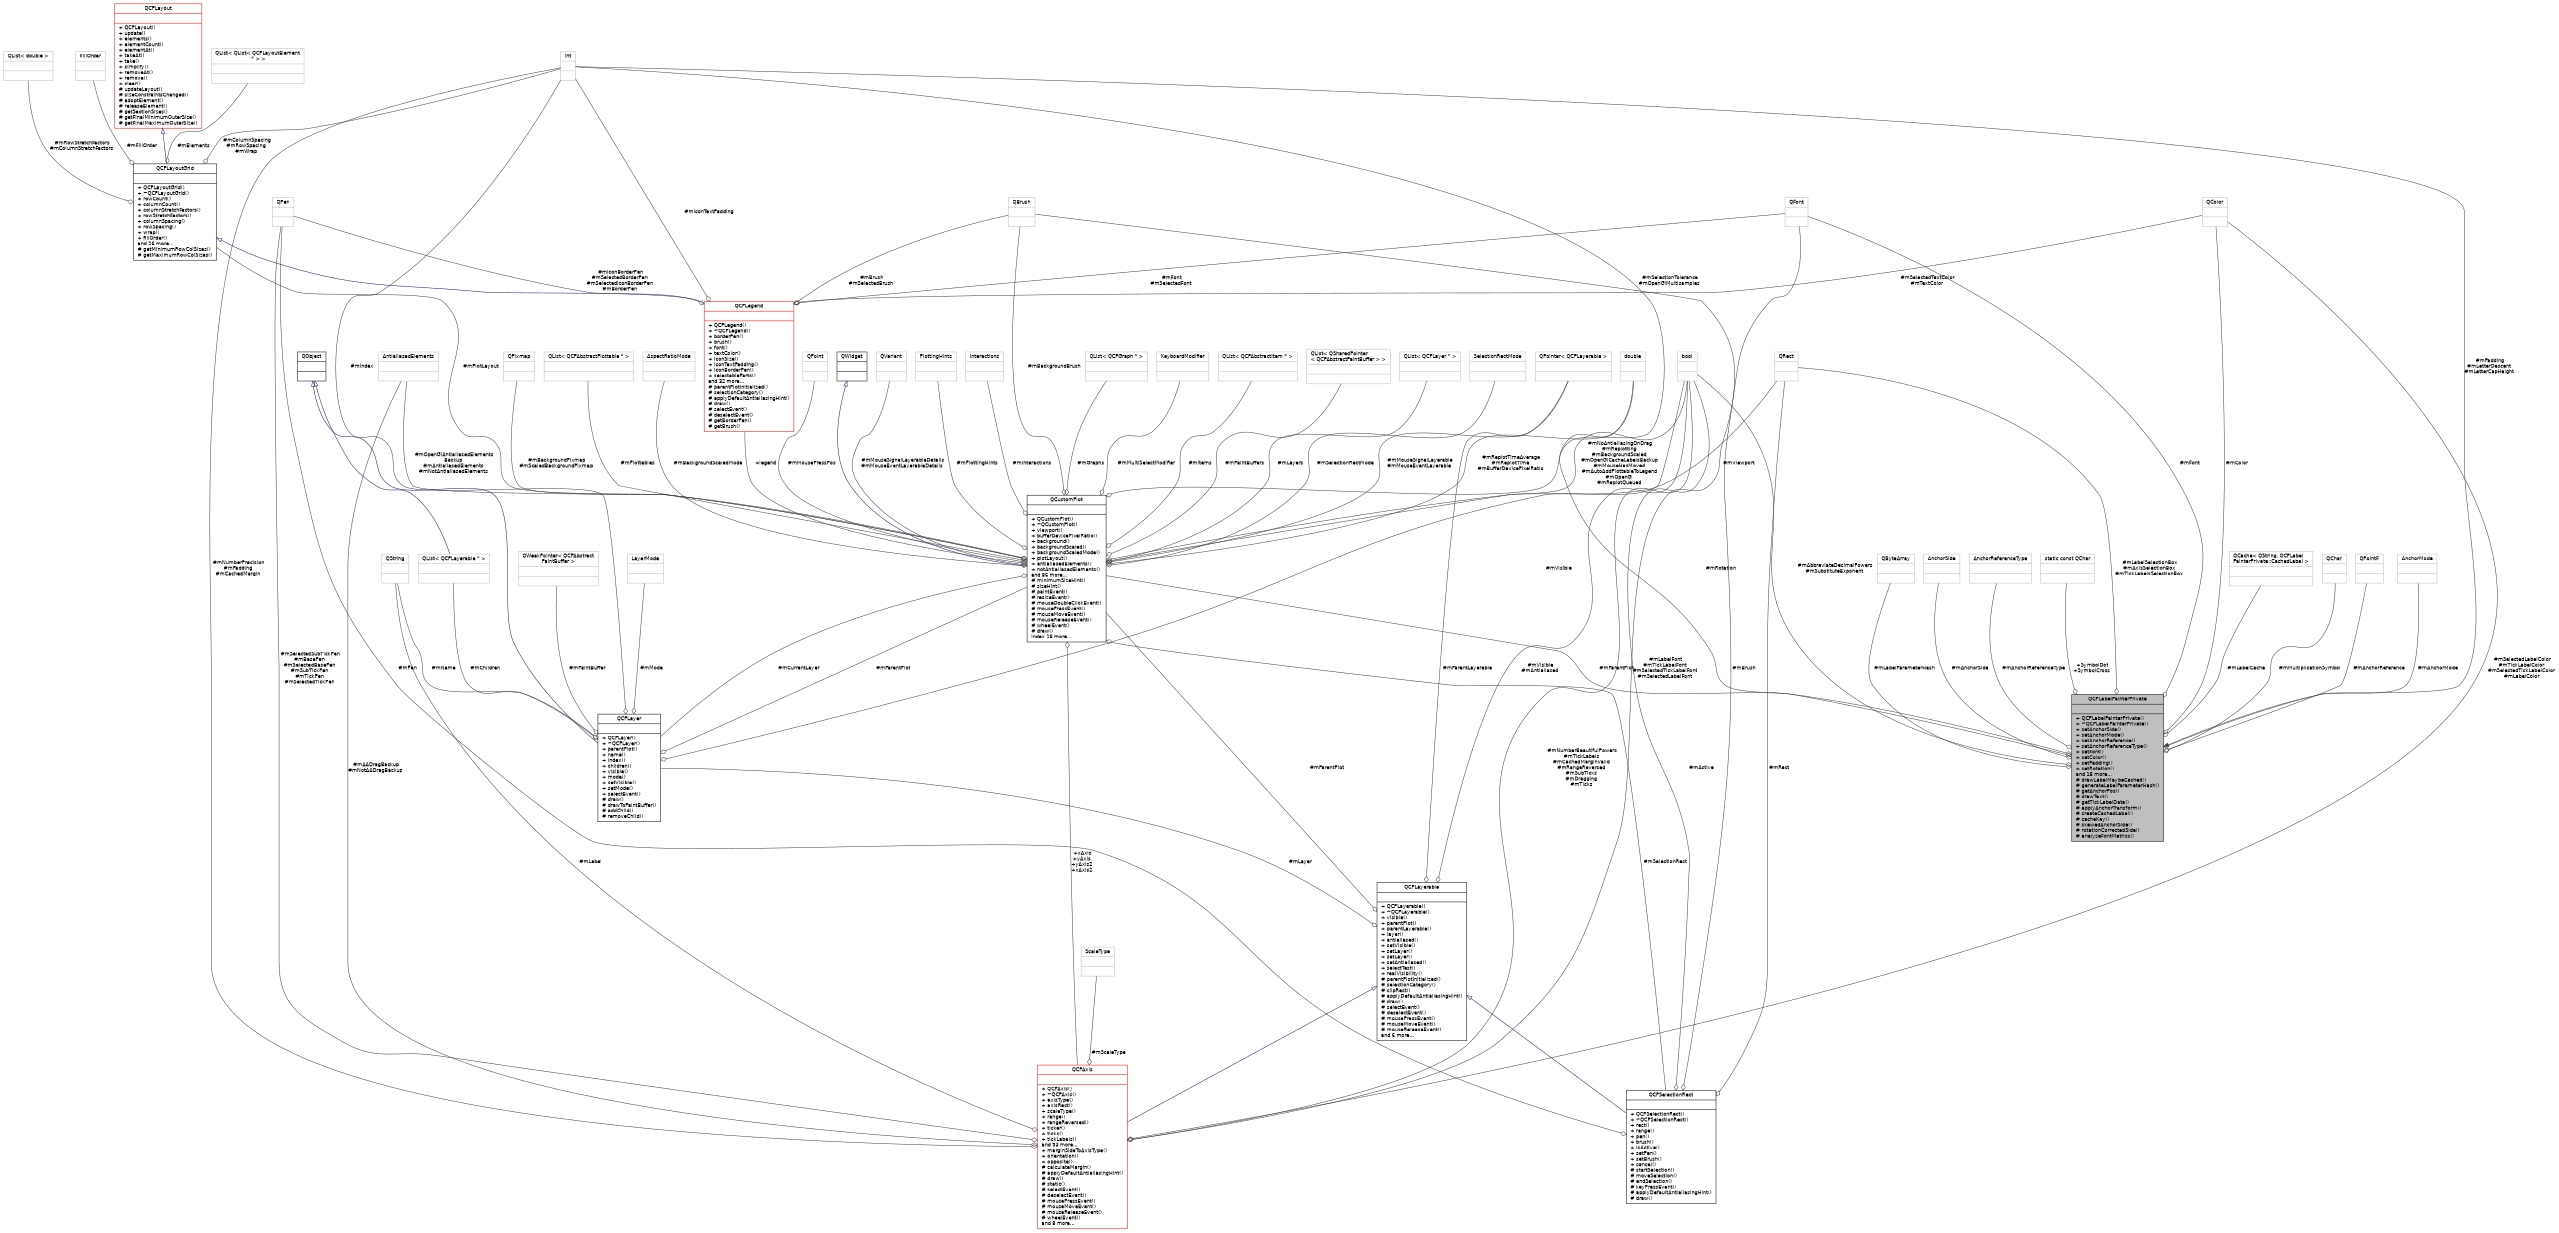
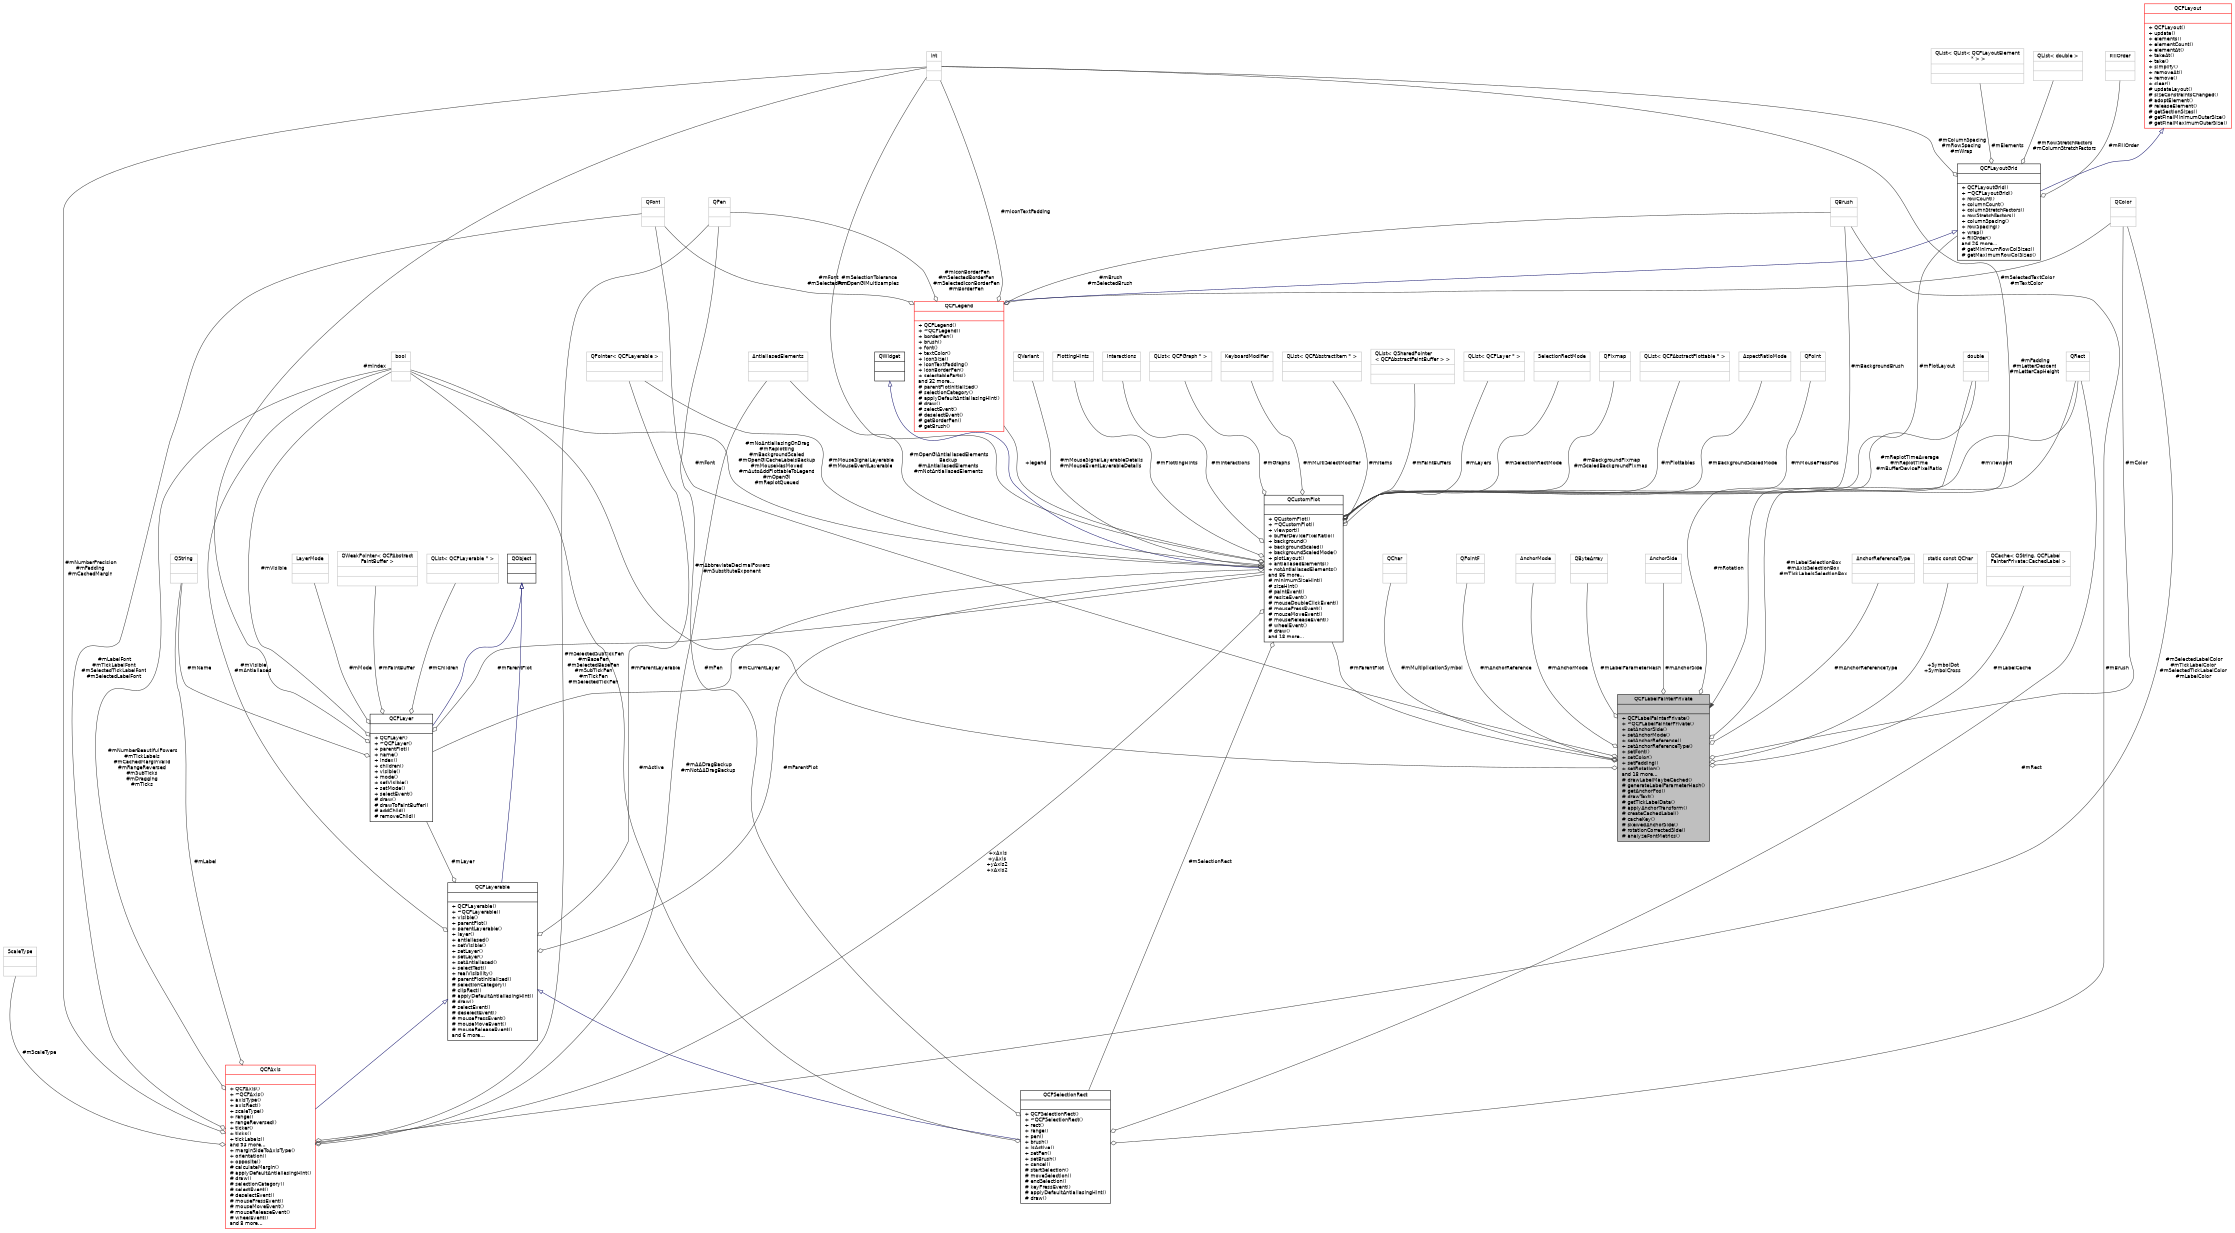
(372, 483) -> (516, 736)
(1052, 637) -> (1286, 637)
(1053, 1184) -> (257, 1184)
